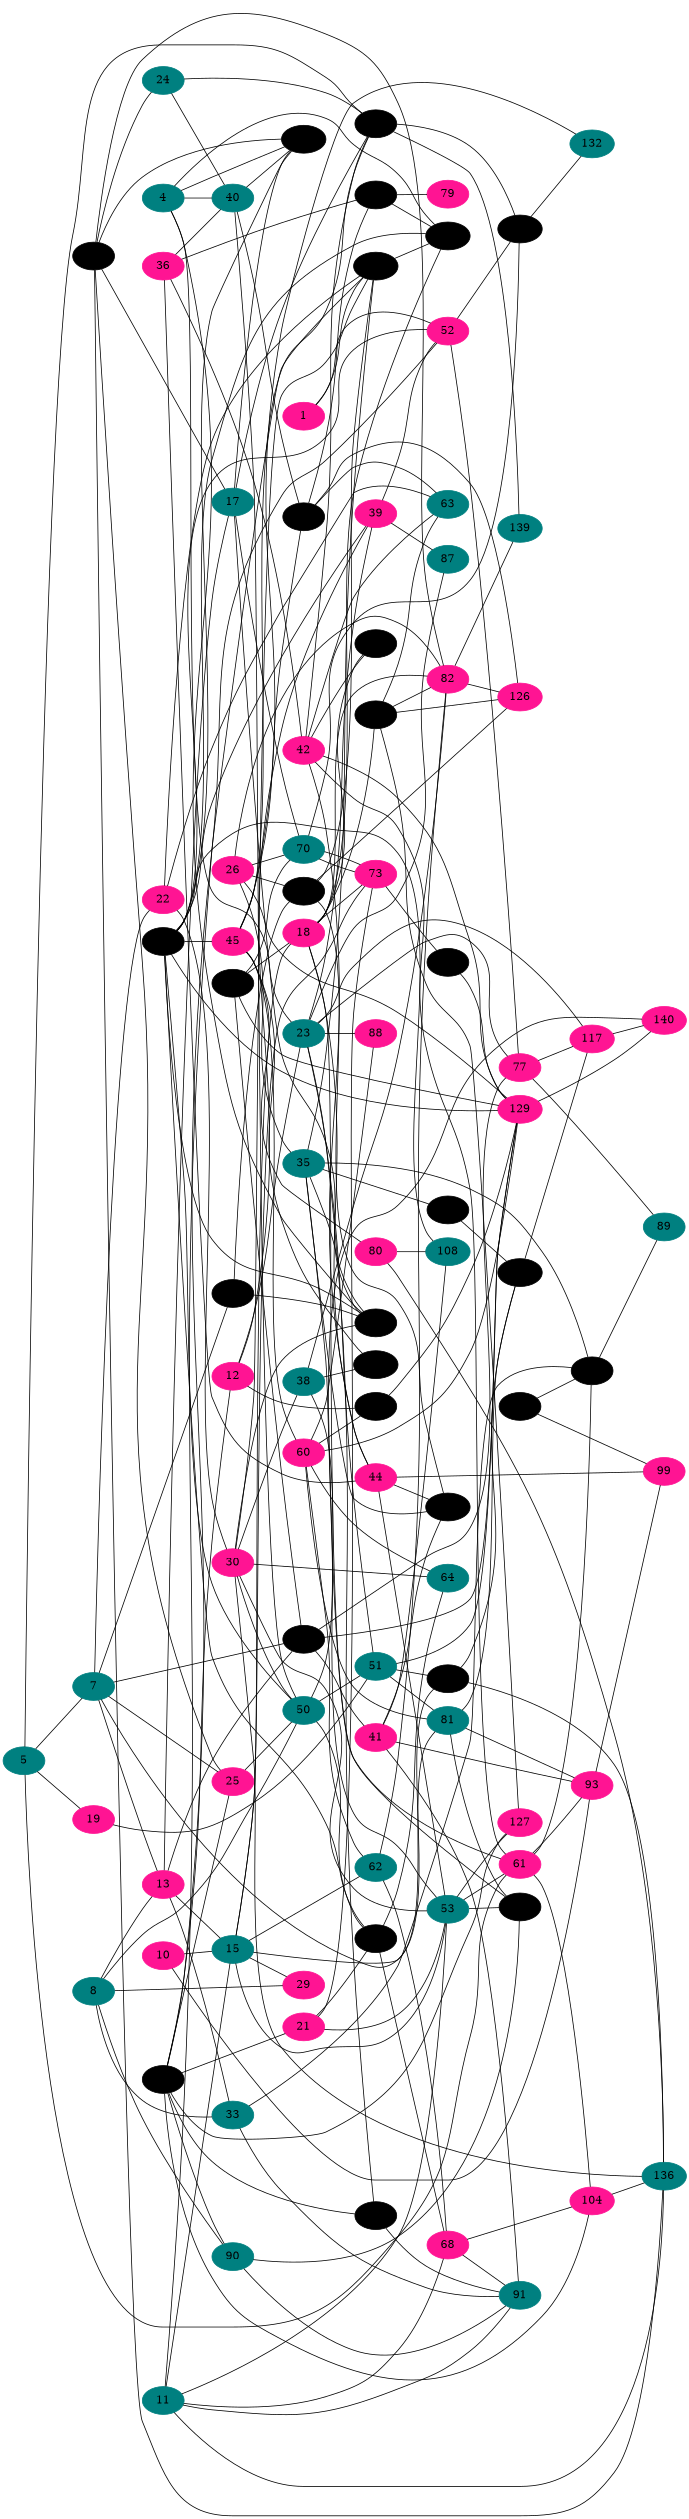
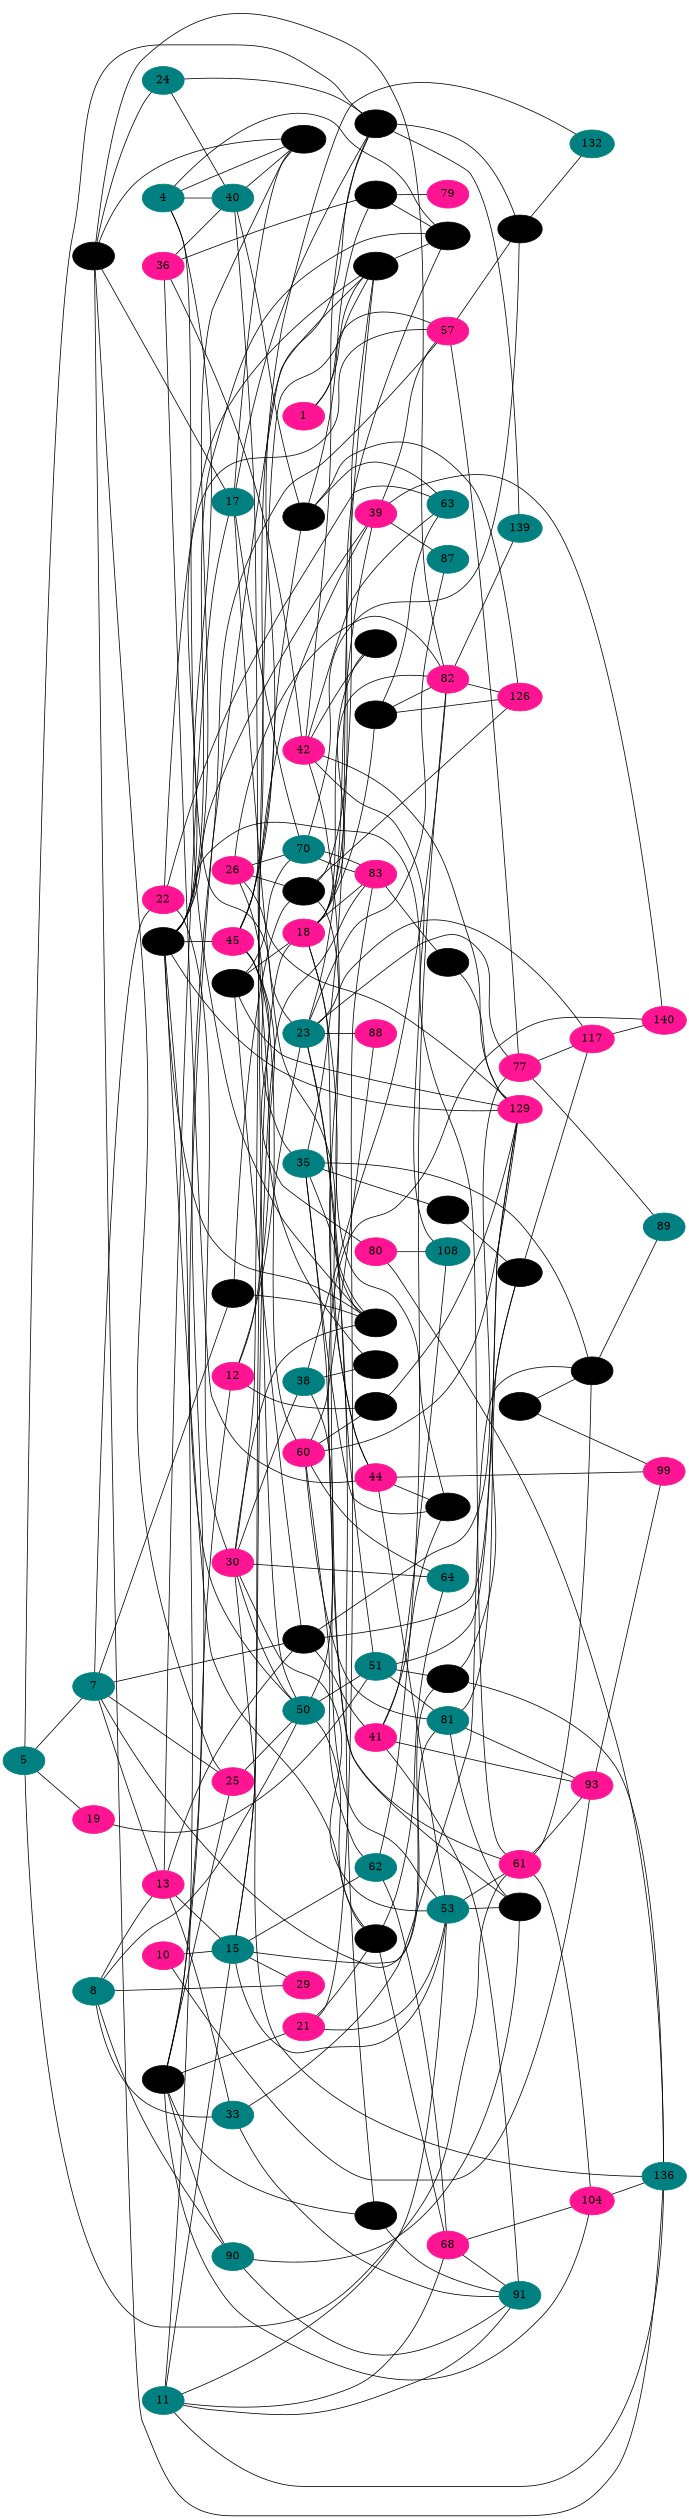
(448, 331) -> (448, 331)
(376, 874) -> (376, 874)
(597, 1070) -> (606, 668)
(520, 1823) -> none
